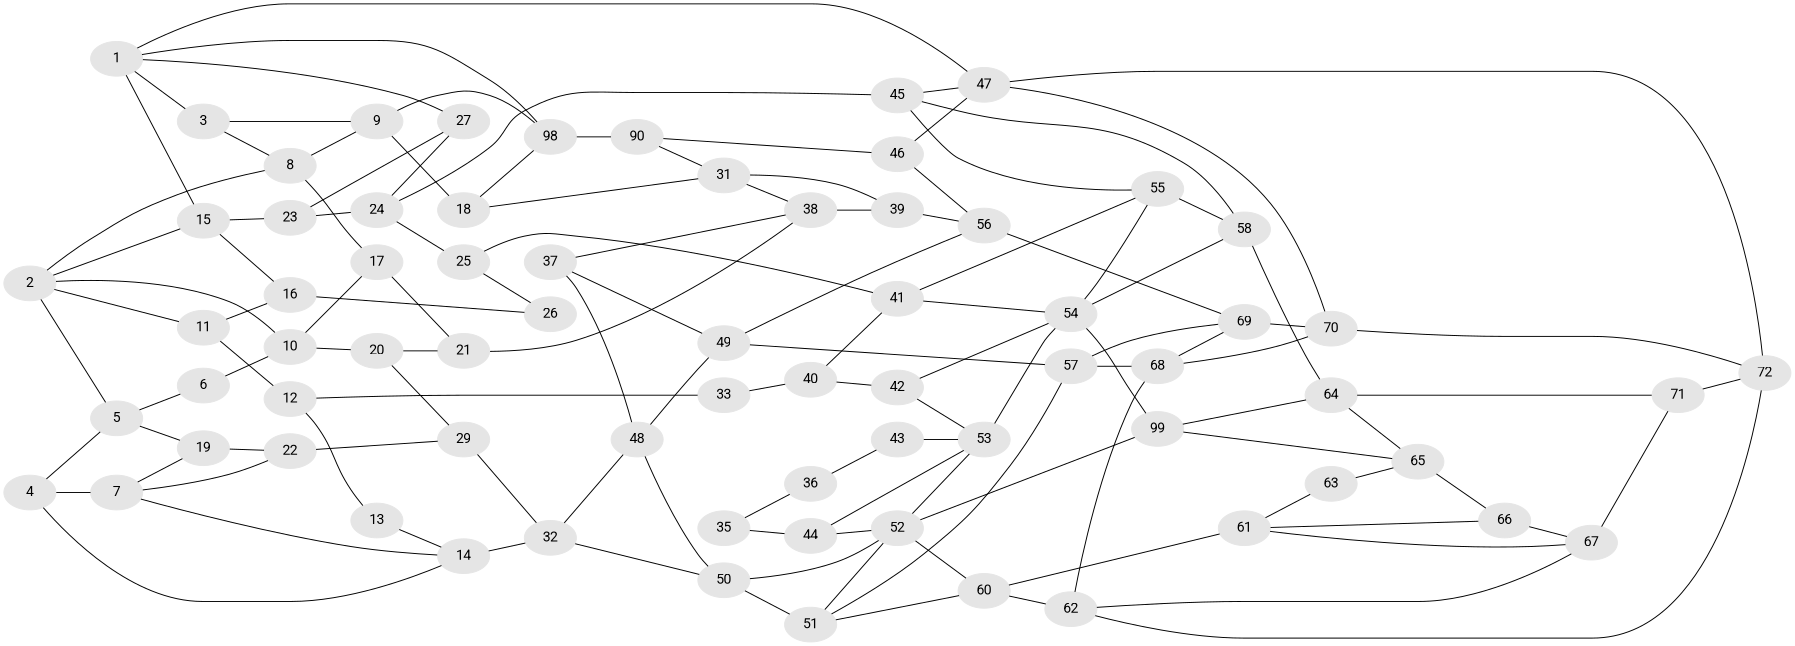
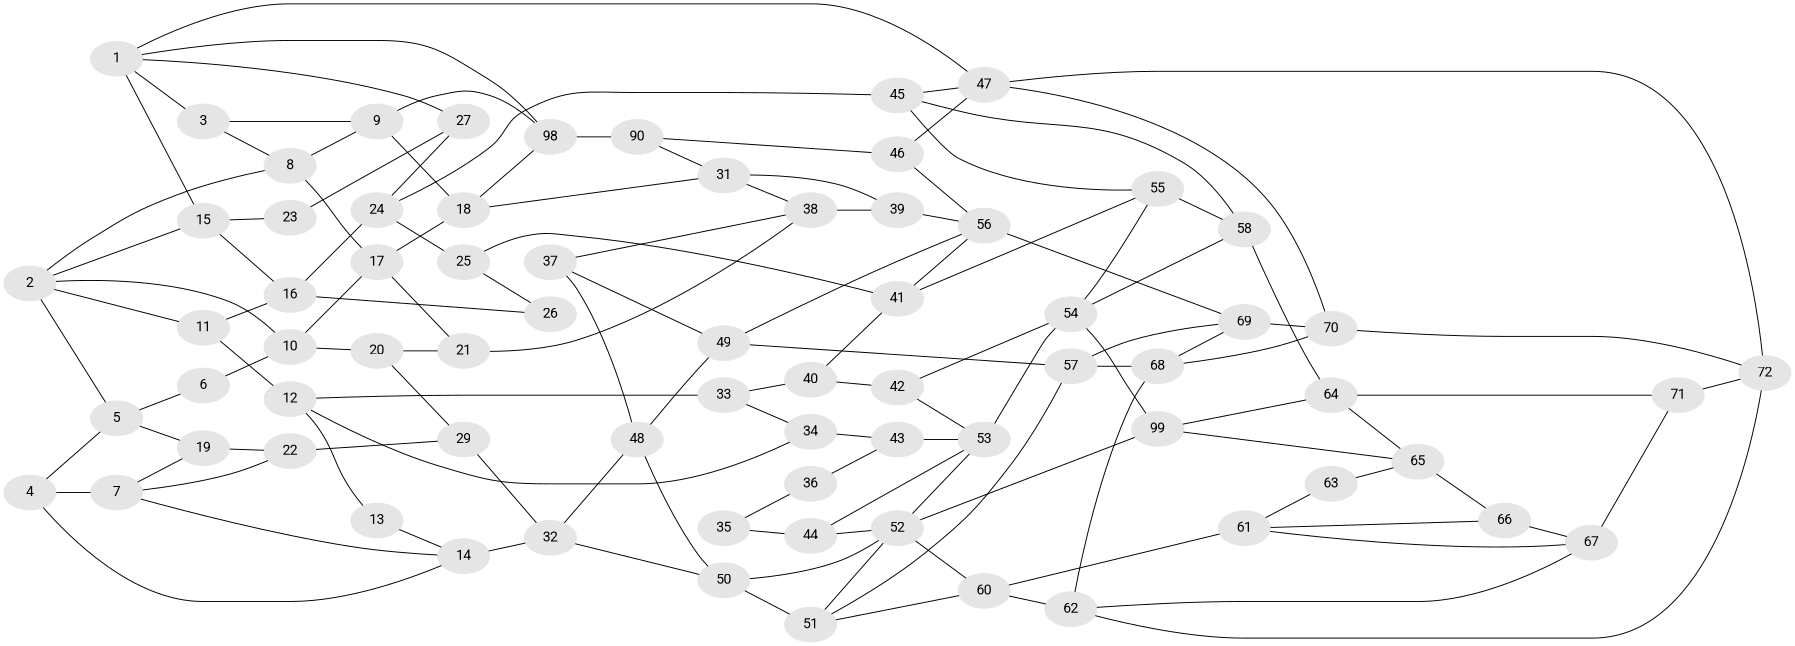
(327, 215) -> (334, 252)
none -> (414, 240)
(984, 307) -> (941, 262)
none -> (811, 432)
